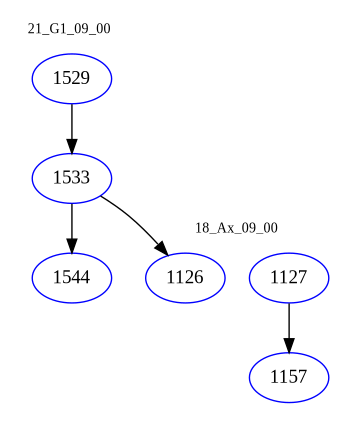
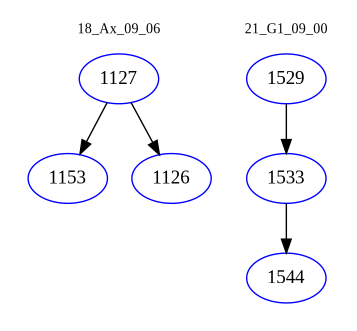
(144, 229) -> (142, 122)
(237, 229) -> (120, 30)
(289, 378) -> (68, 178)
